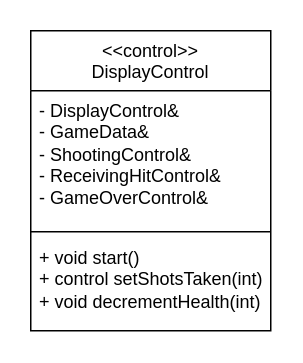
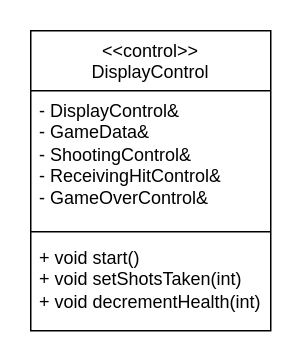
(152, 302) -> (152, 302)
